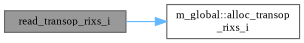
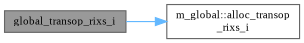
(65, 22) -> (65, 22)
